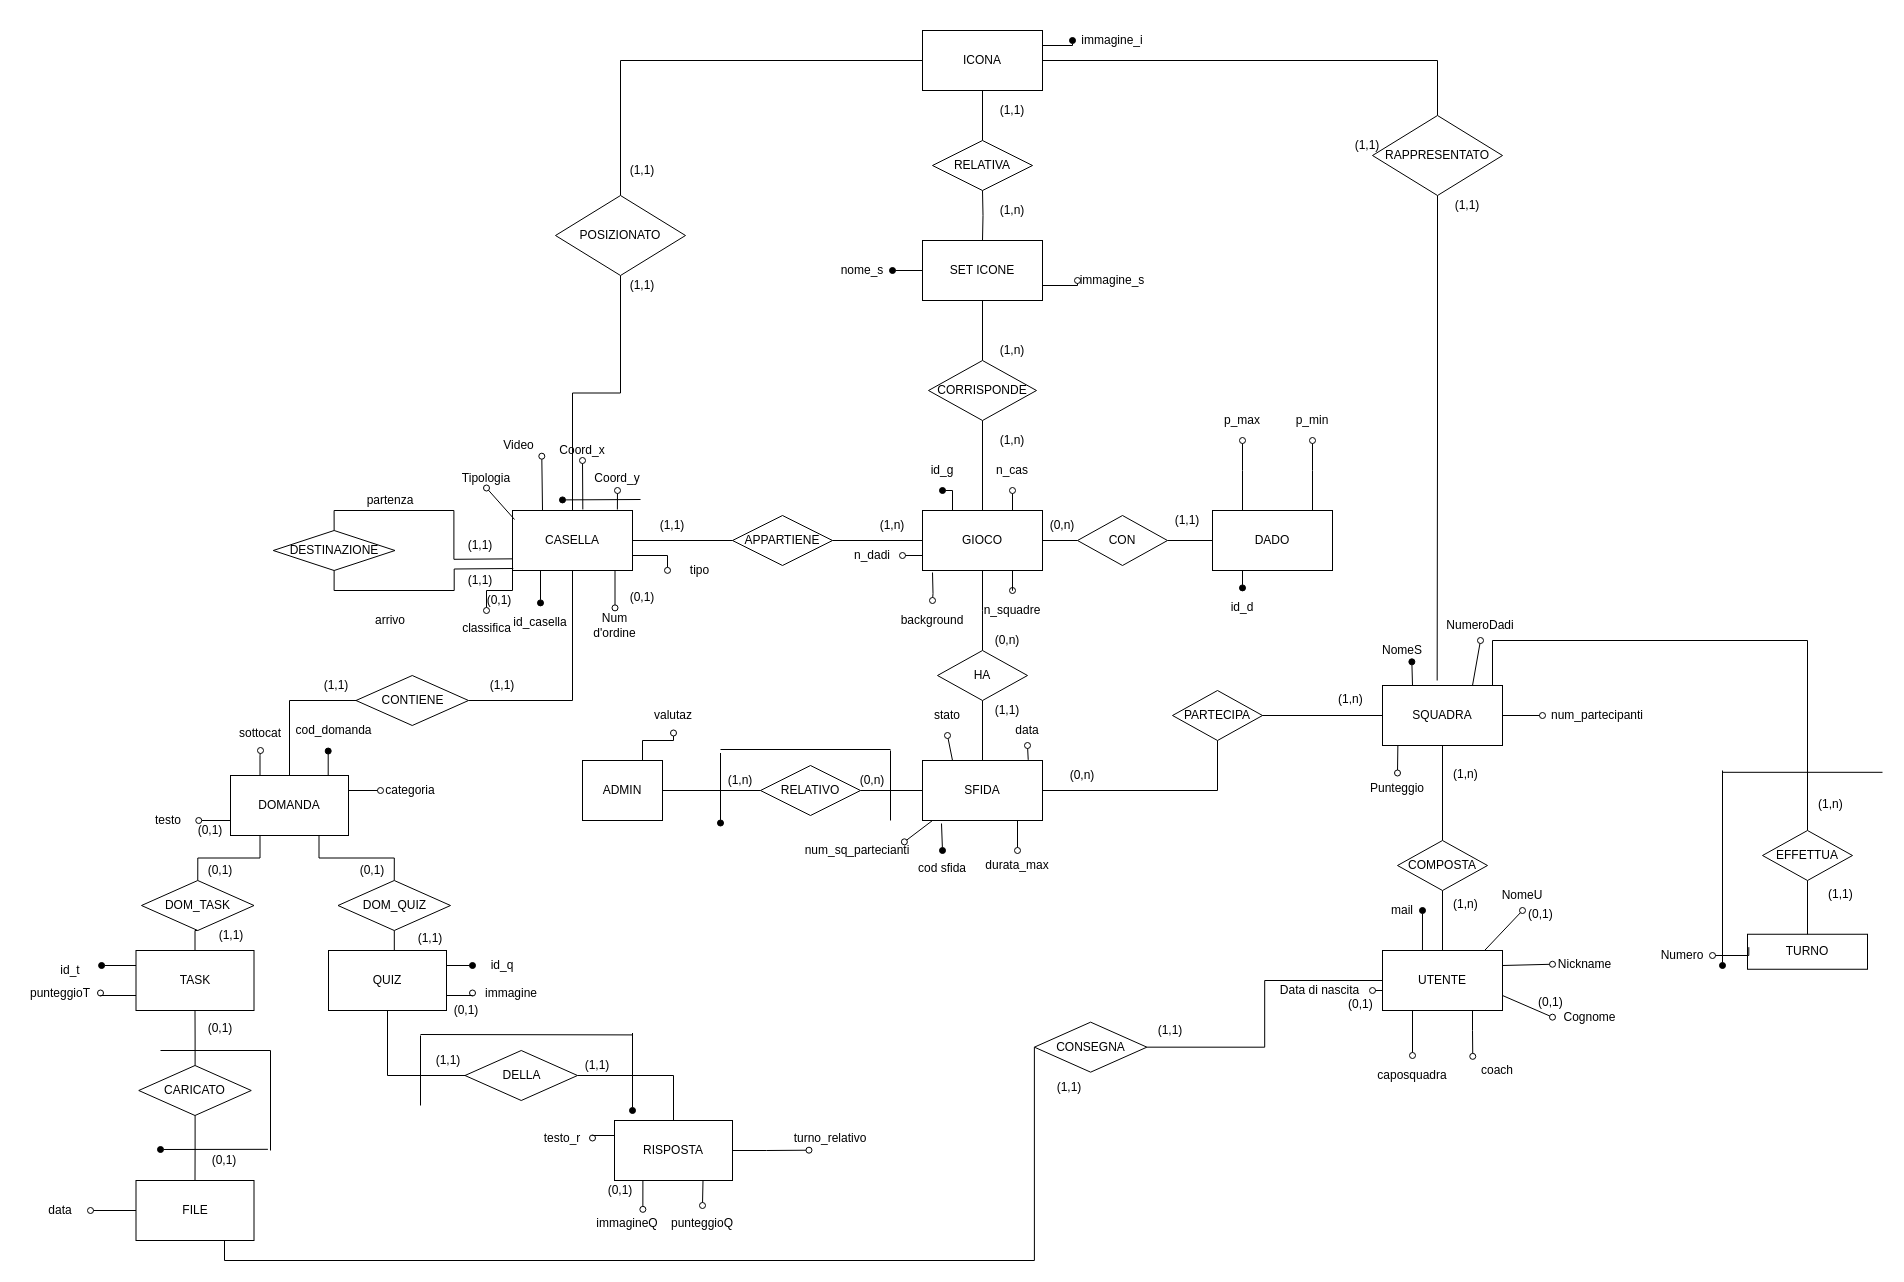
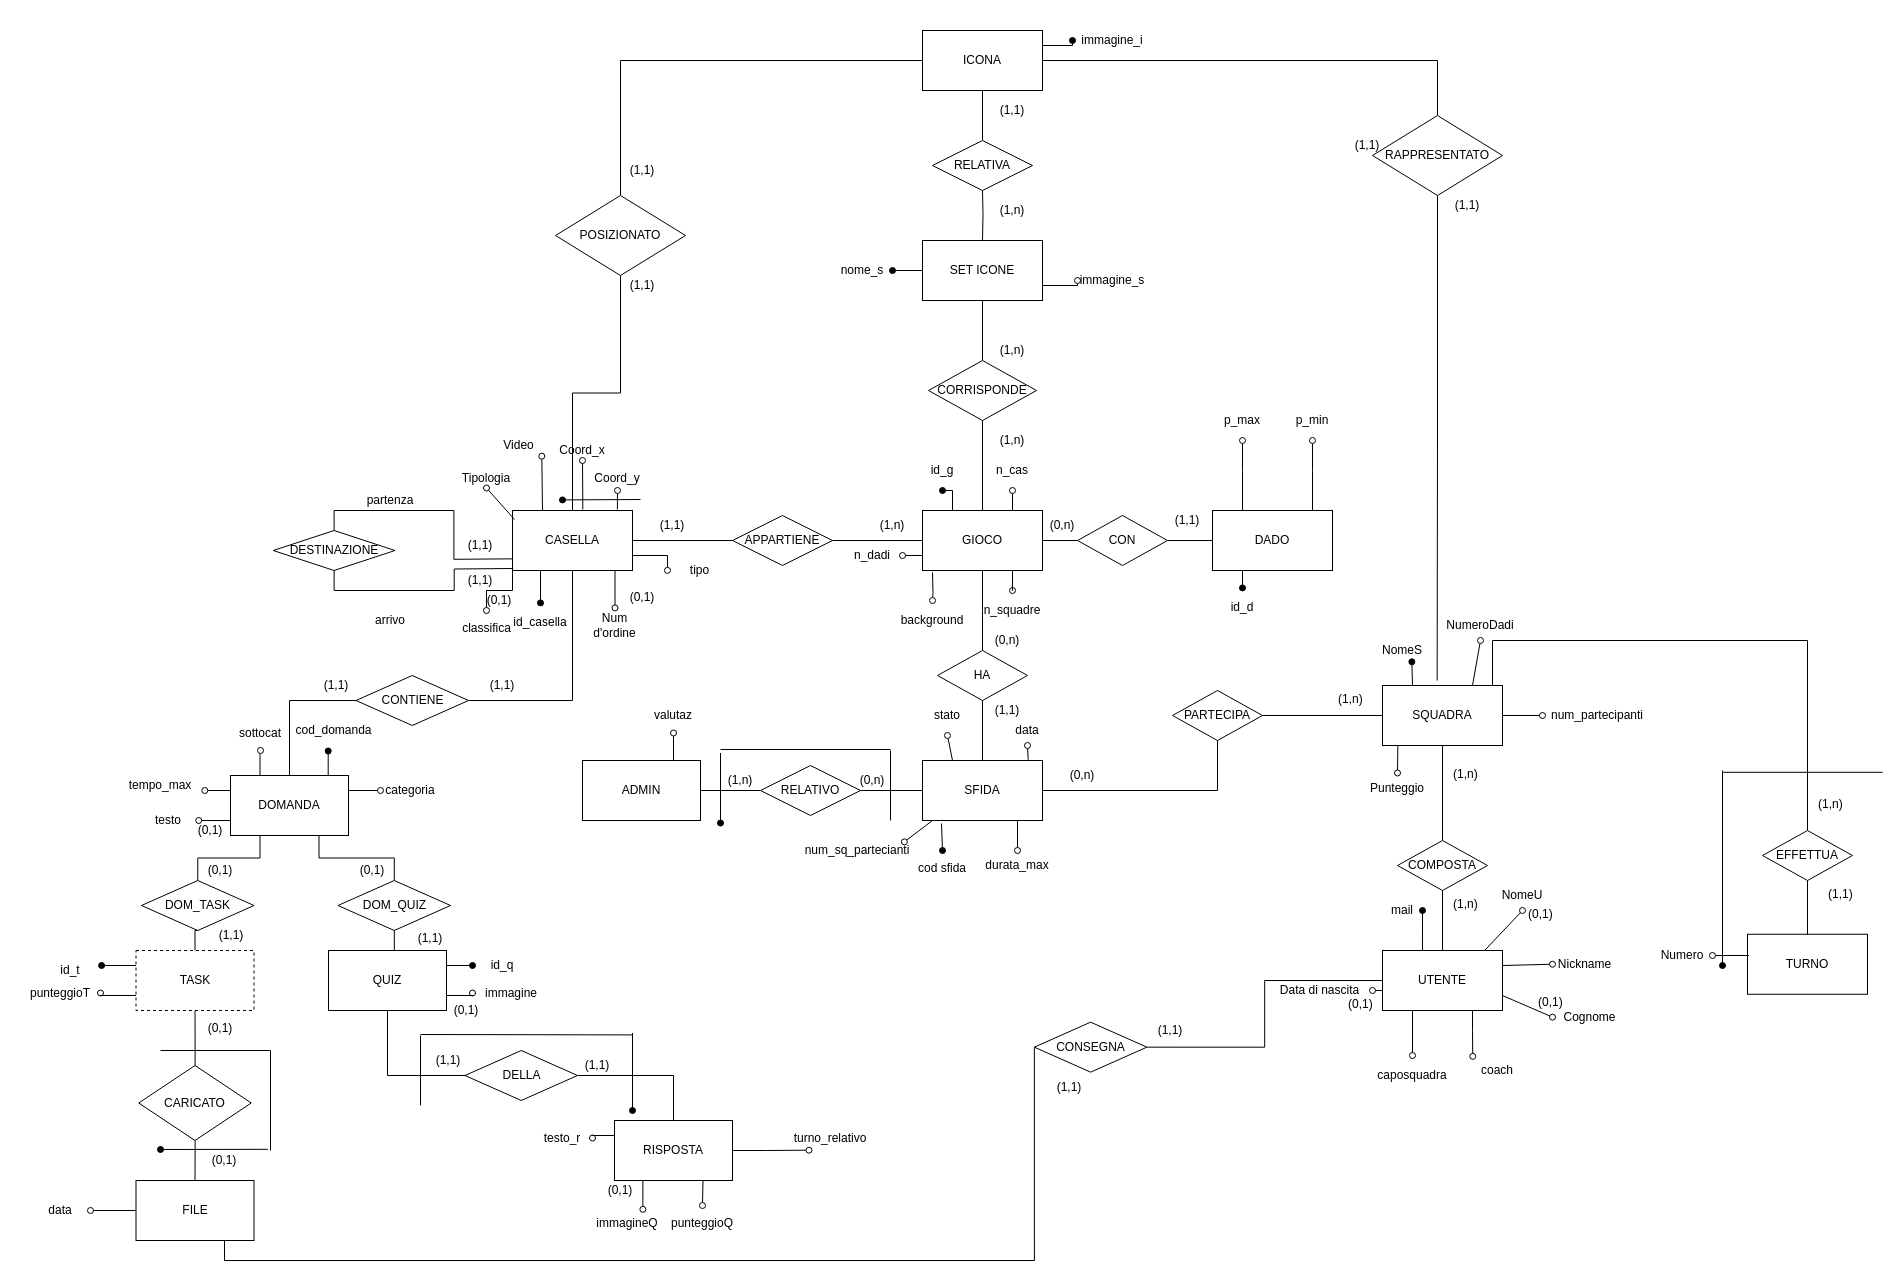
none -> (161, 786)
none -> (219, 791)
(623, 791) -> (642, 791)
(1808, 952) -> (1808, 964)
(195, 981) -> (195, 981)
(195, 1091) -> (195, 1103)
